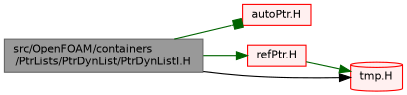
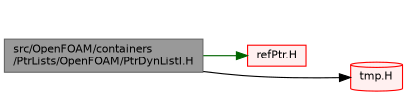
(277, 15) -> none
(104, 56) -> (104, 56)
(323, 65) -> none
